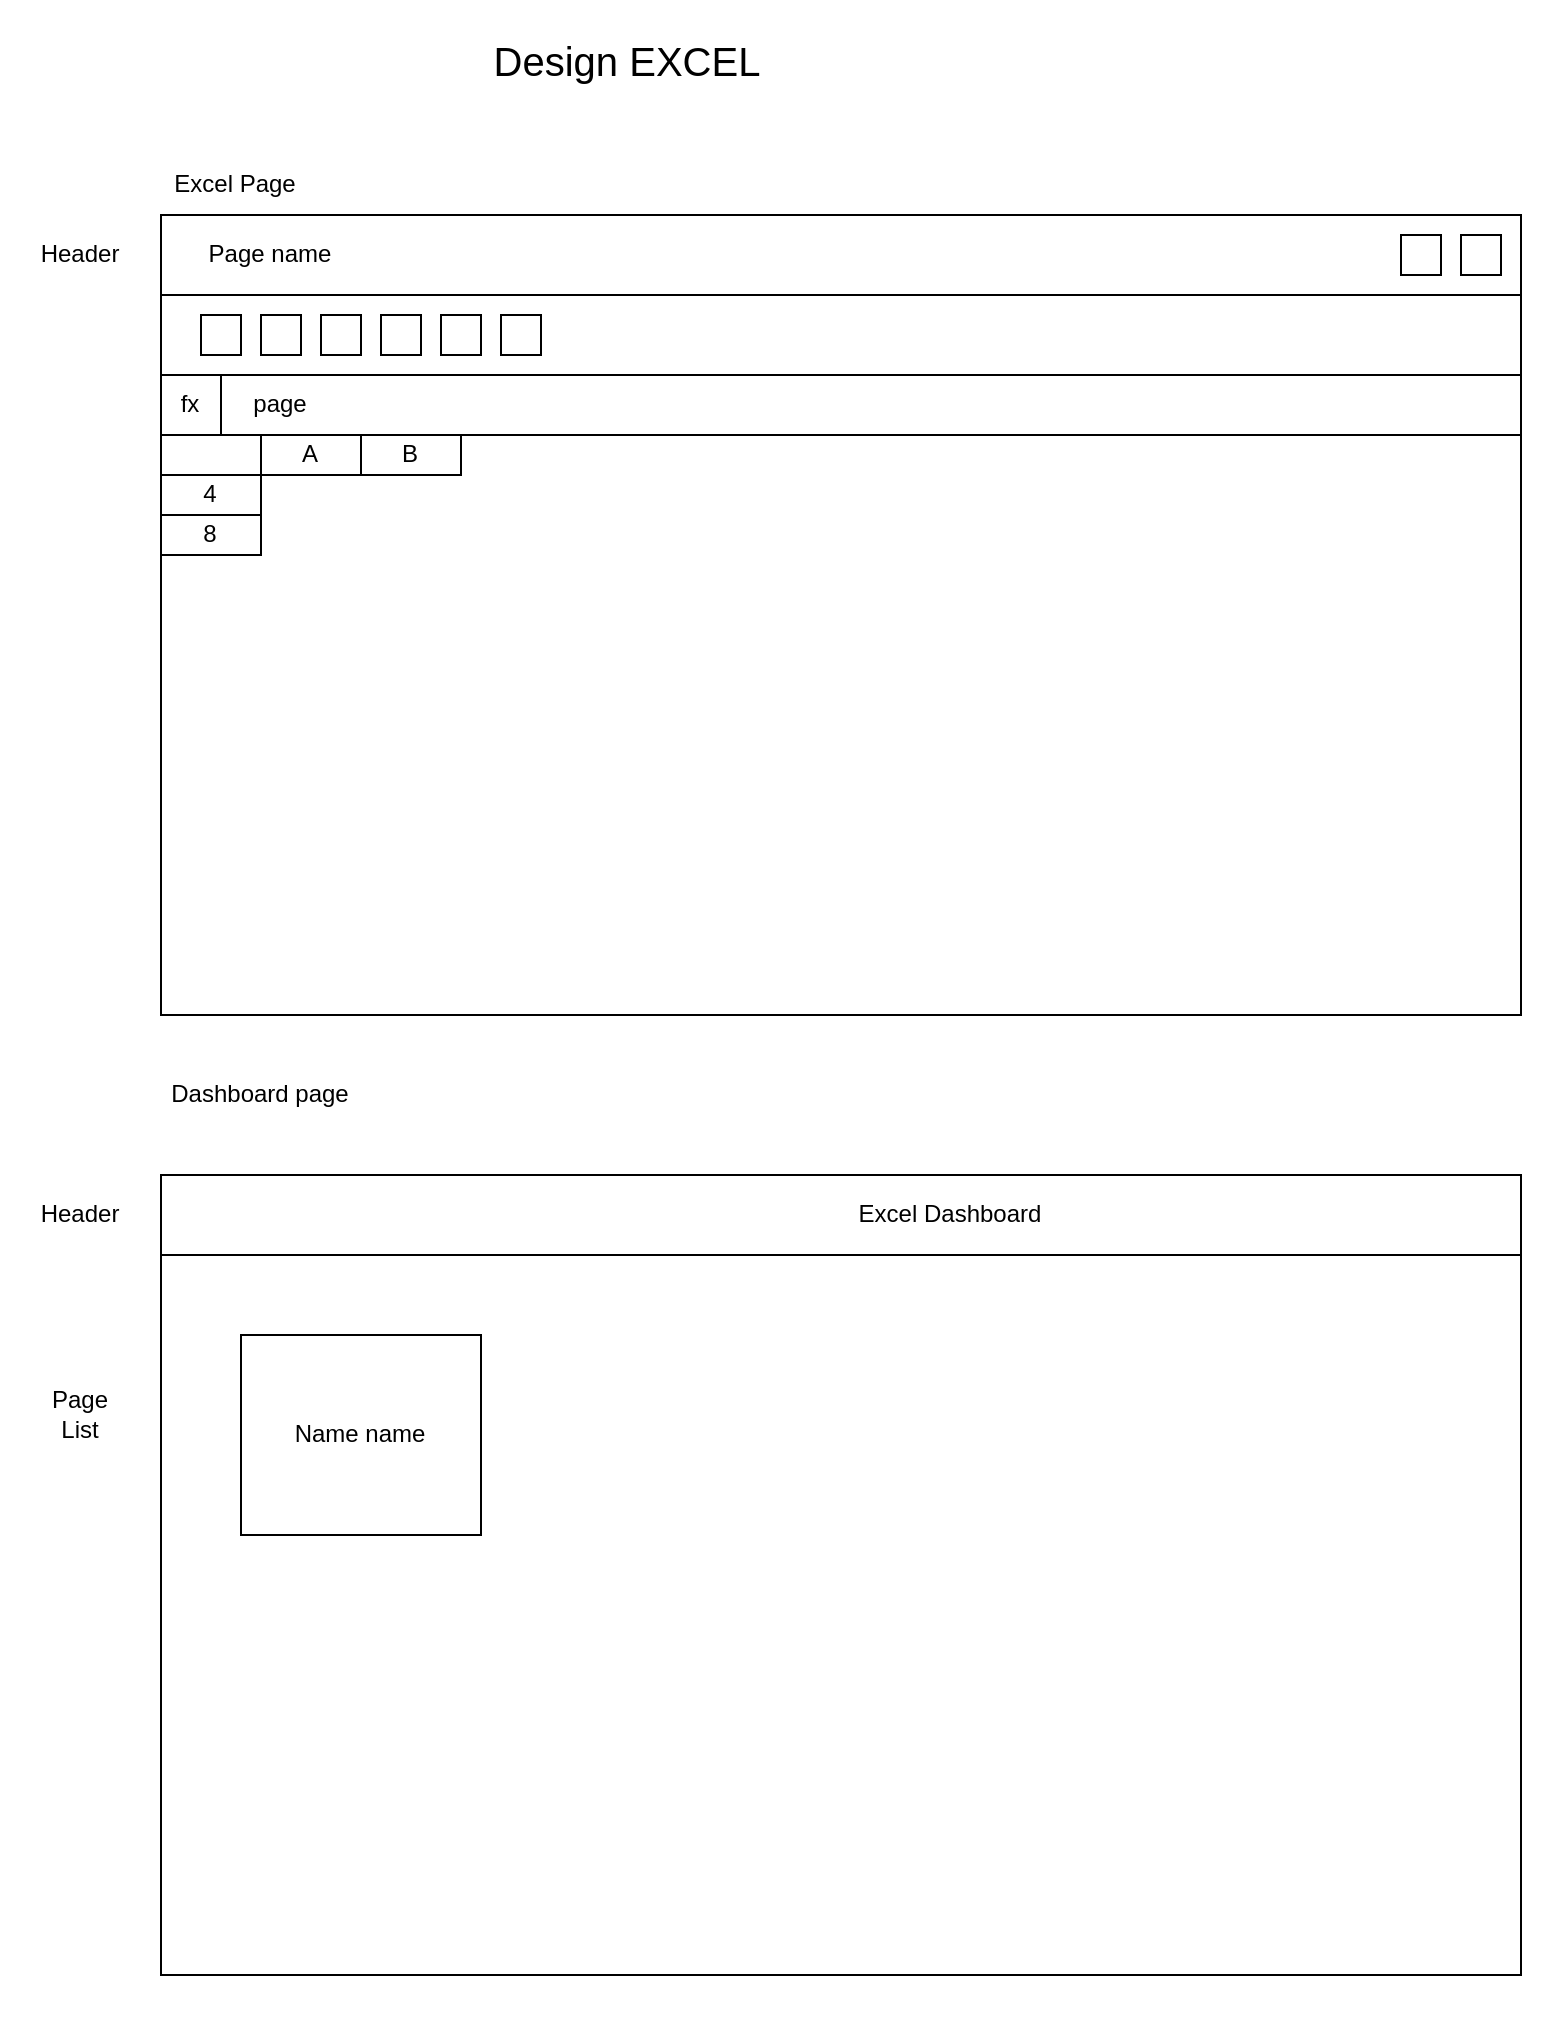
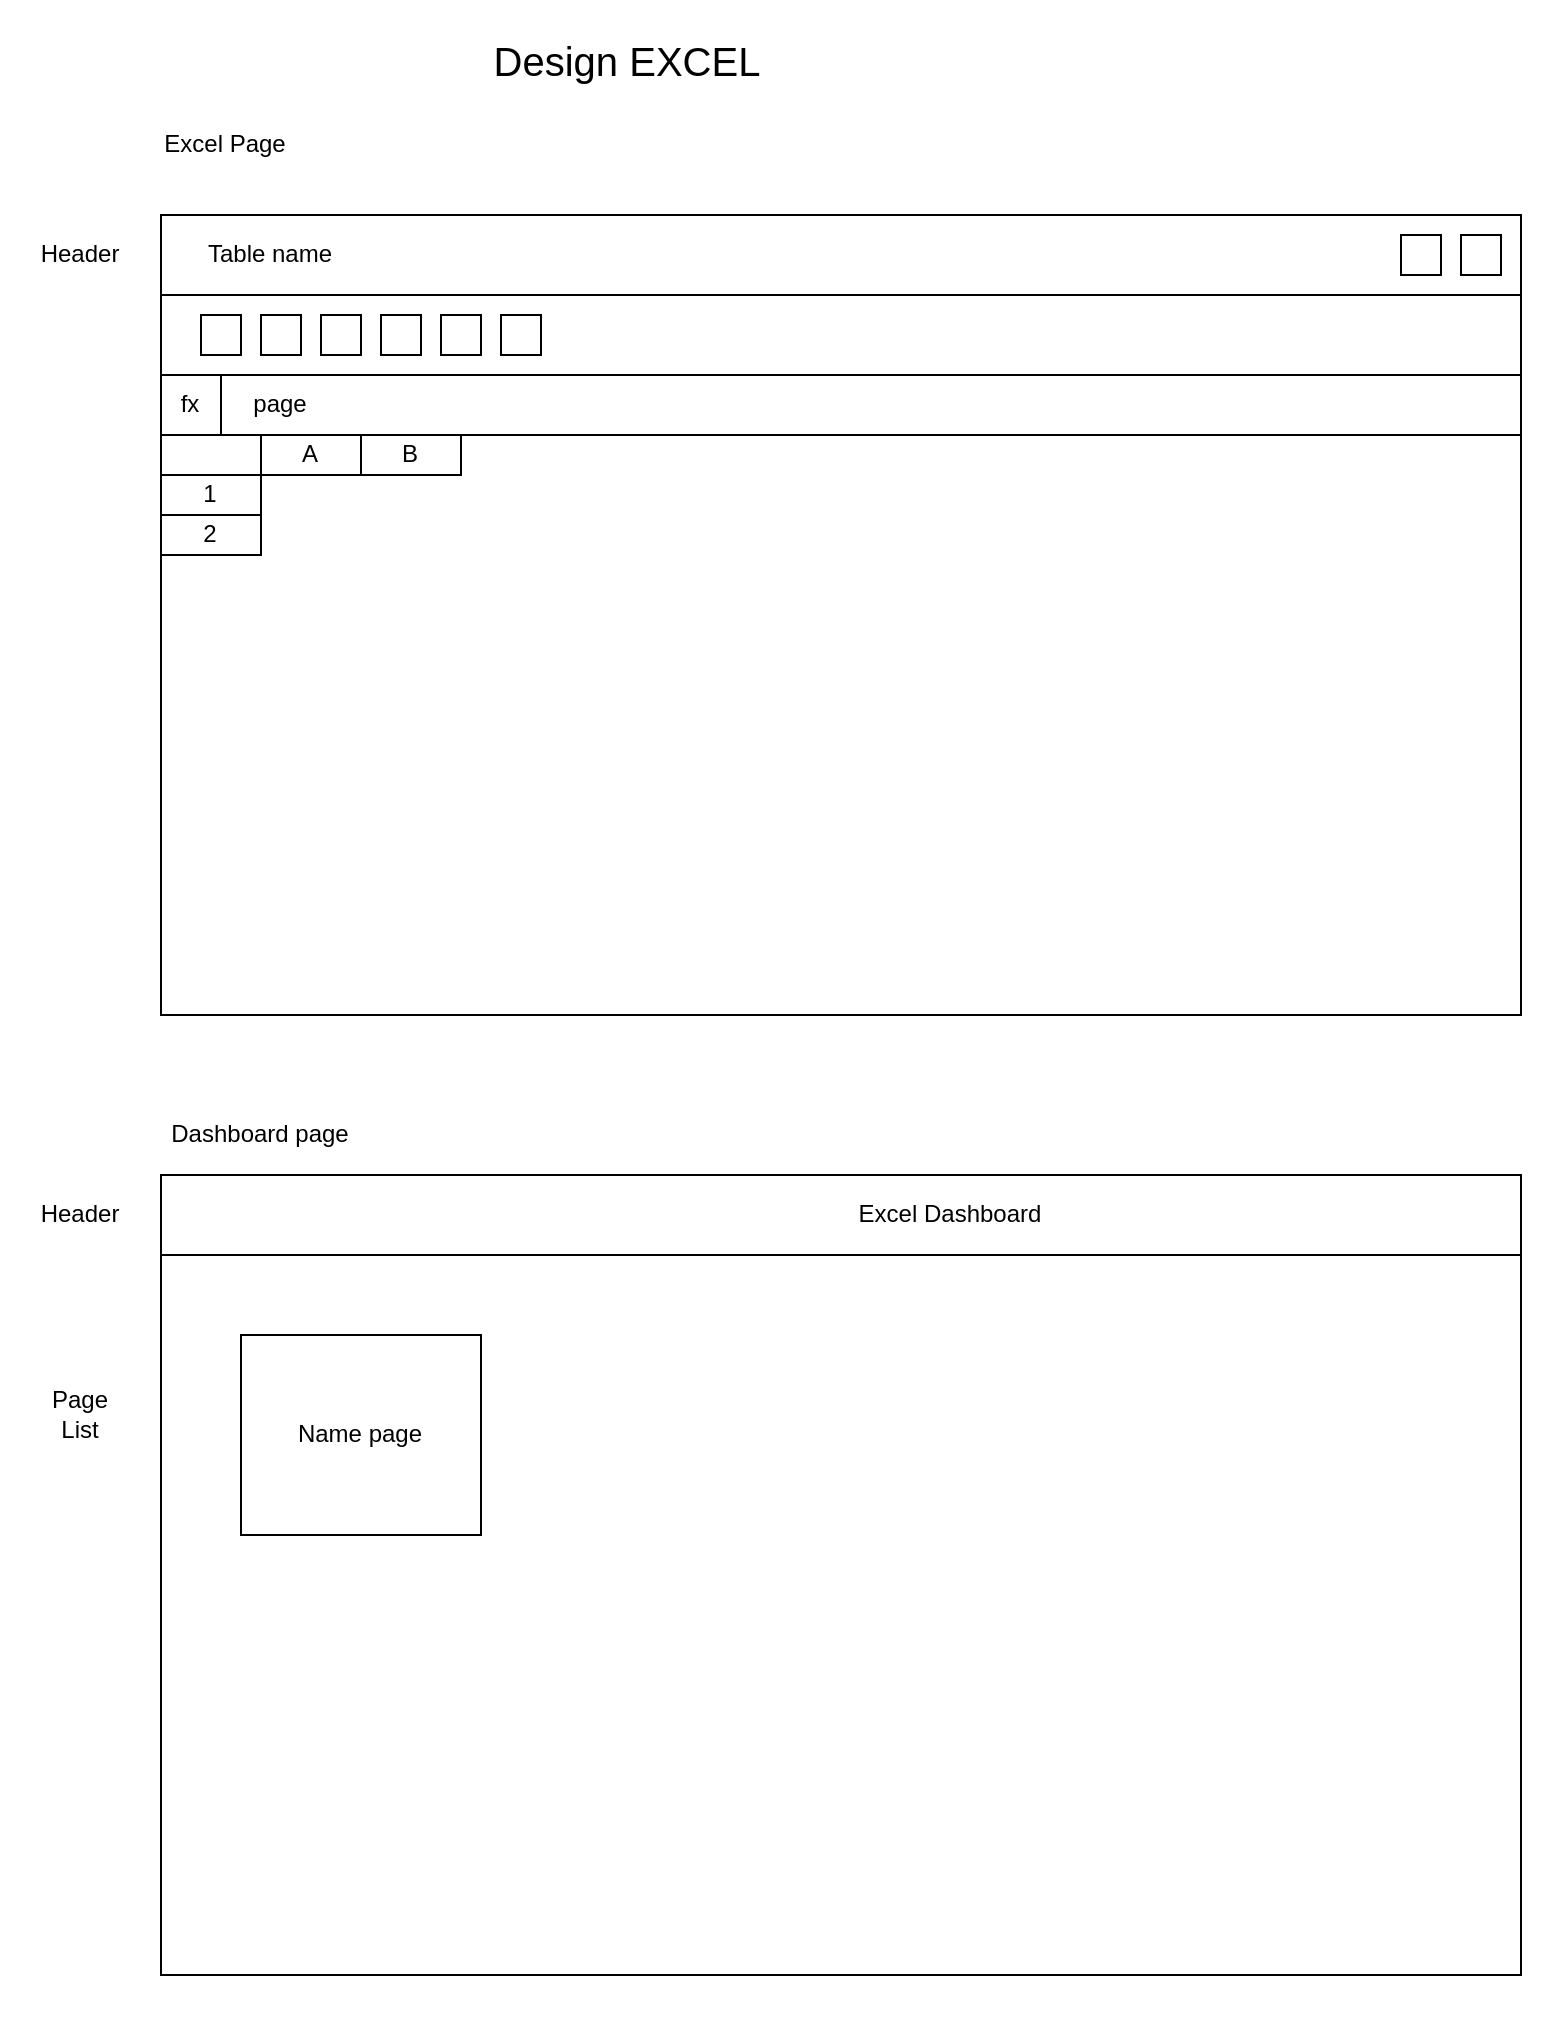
(236, 185) -> (226, 145)
(271, 255) -> (271, 255)
(211, 495) -> (211, 495)
(211, 535) -> (211, 535)
(261, 1095) -> (261, 1135)
(361, 1435) -> (361, 1435)
